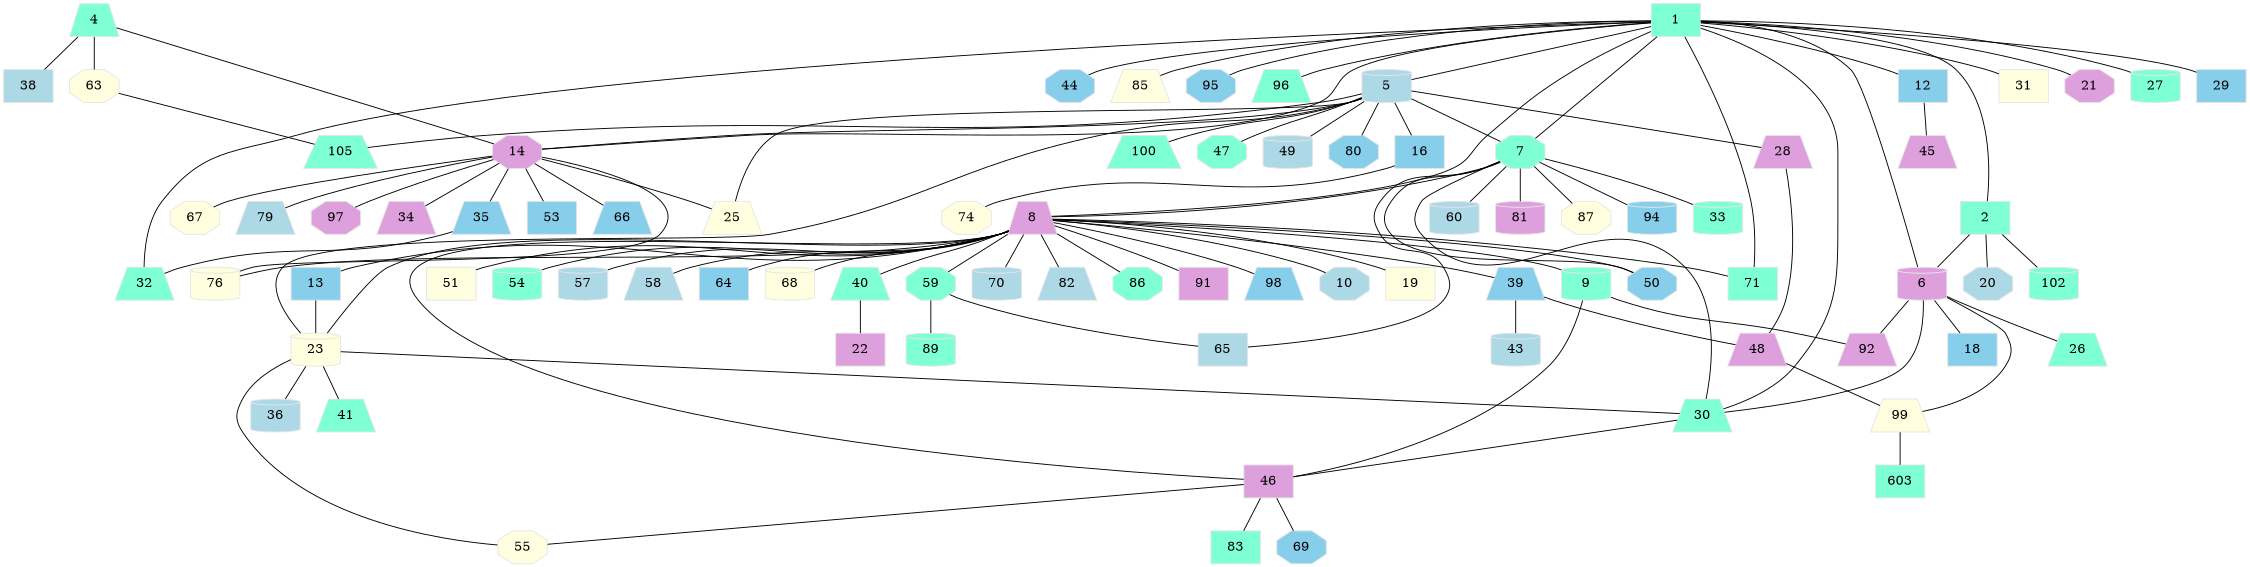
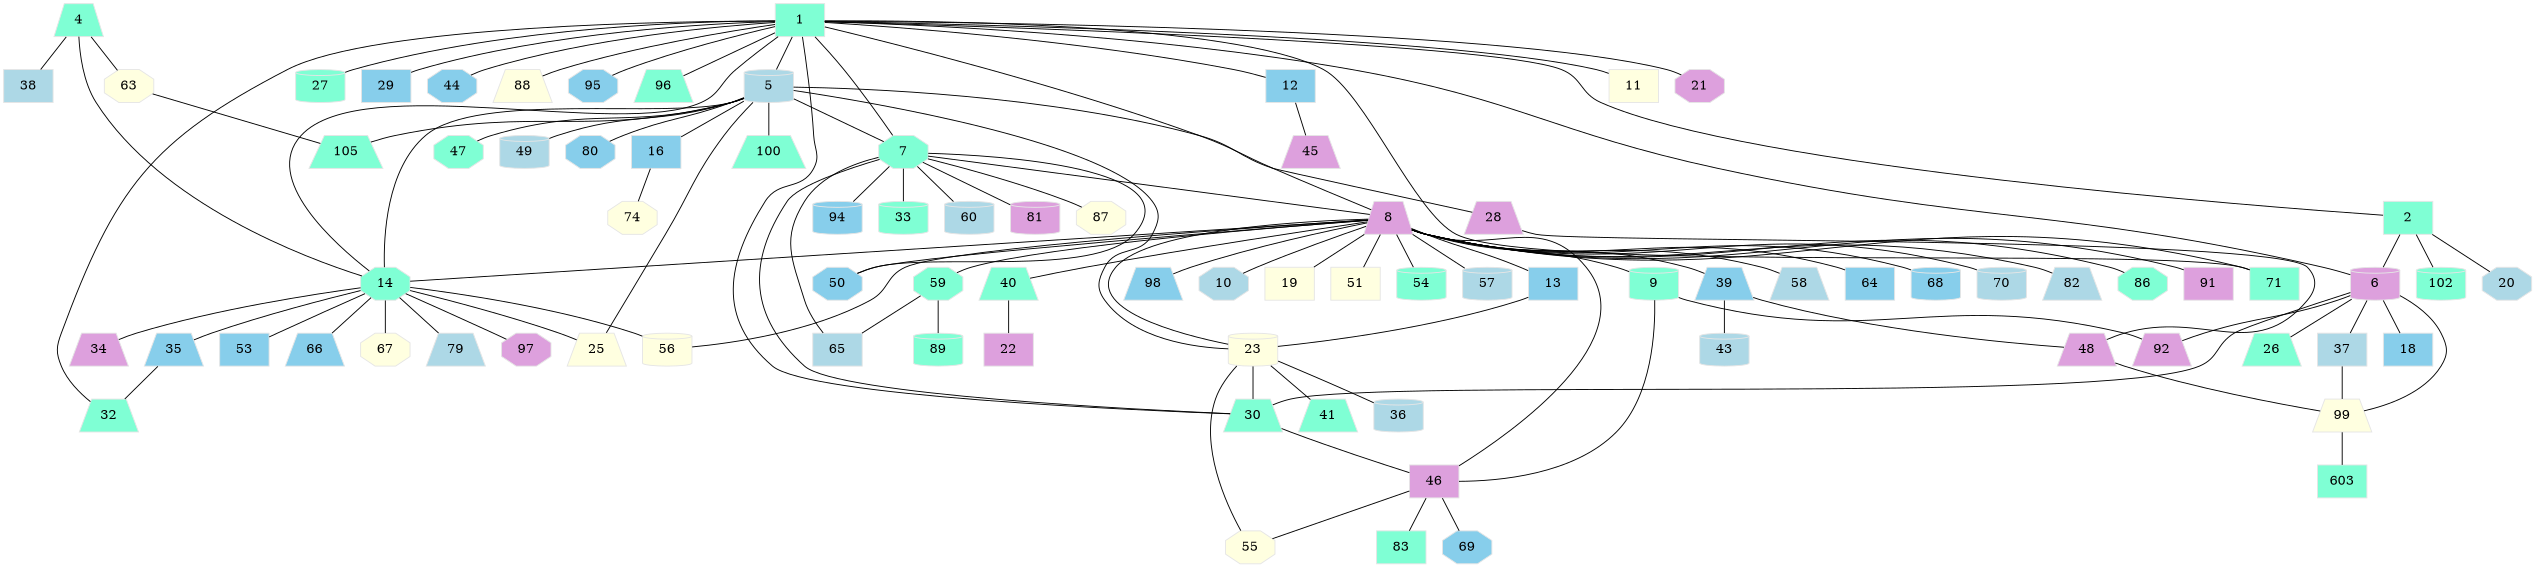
(1140, 86) -> (523, 86)
(2024, 86) -> (1634, 86)
(517, 152) -> (385, 284)
none -> (889, 251)
(215, 284) -> (667, 350)
(790, 284) -> (1936, 284)
none -> (2342, 350)
